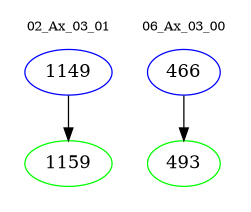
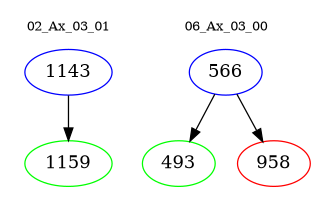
(68, 72) -> (68, 72)
(184, 72) -> (226, 72)
none -> (274, 164)
